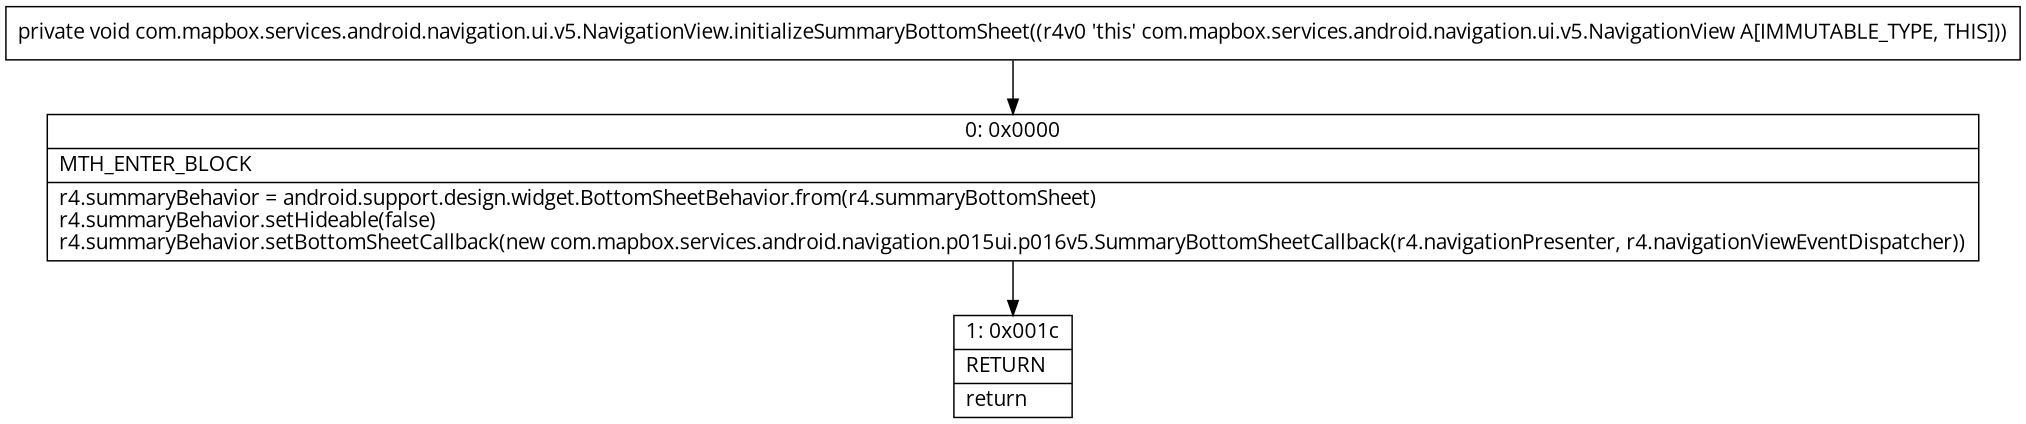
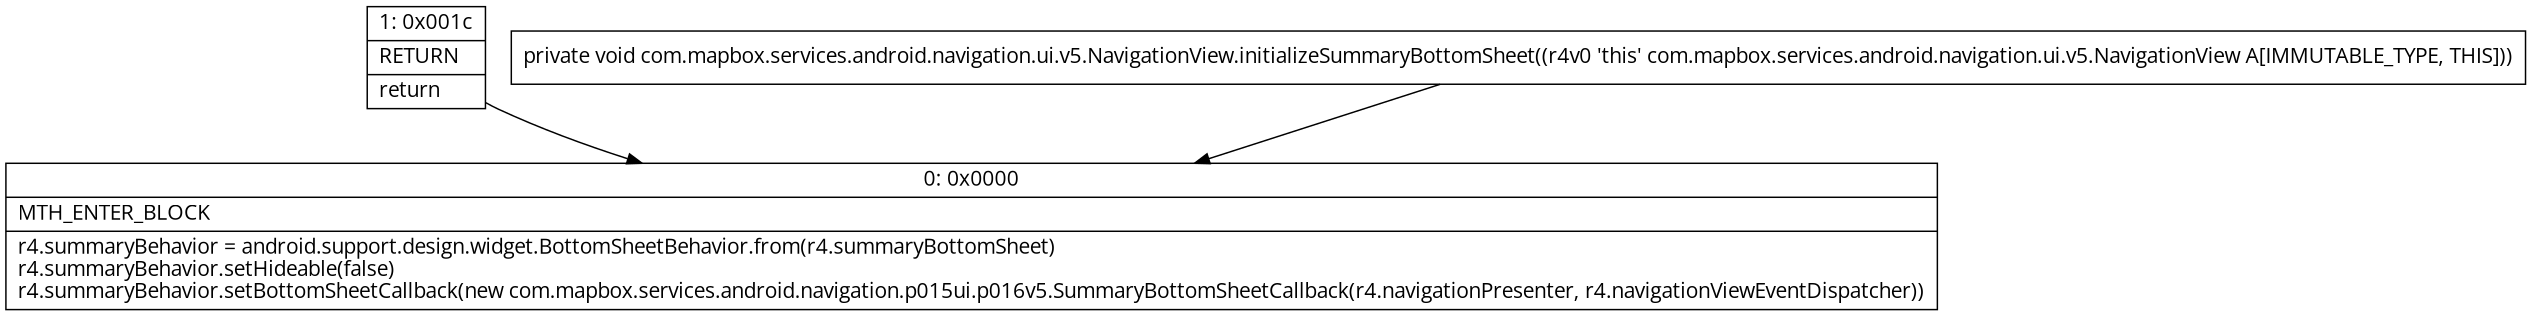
(1013, 281) -> (556, 133)
